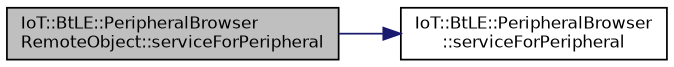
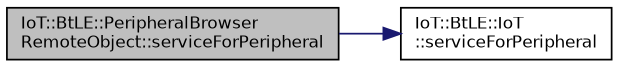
(534, 34) -> (506, 34)
